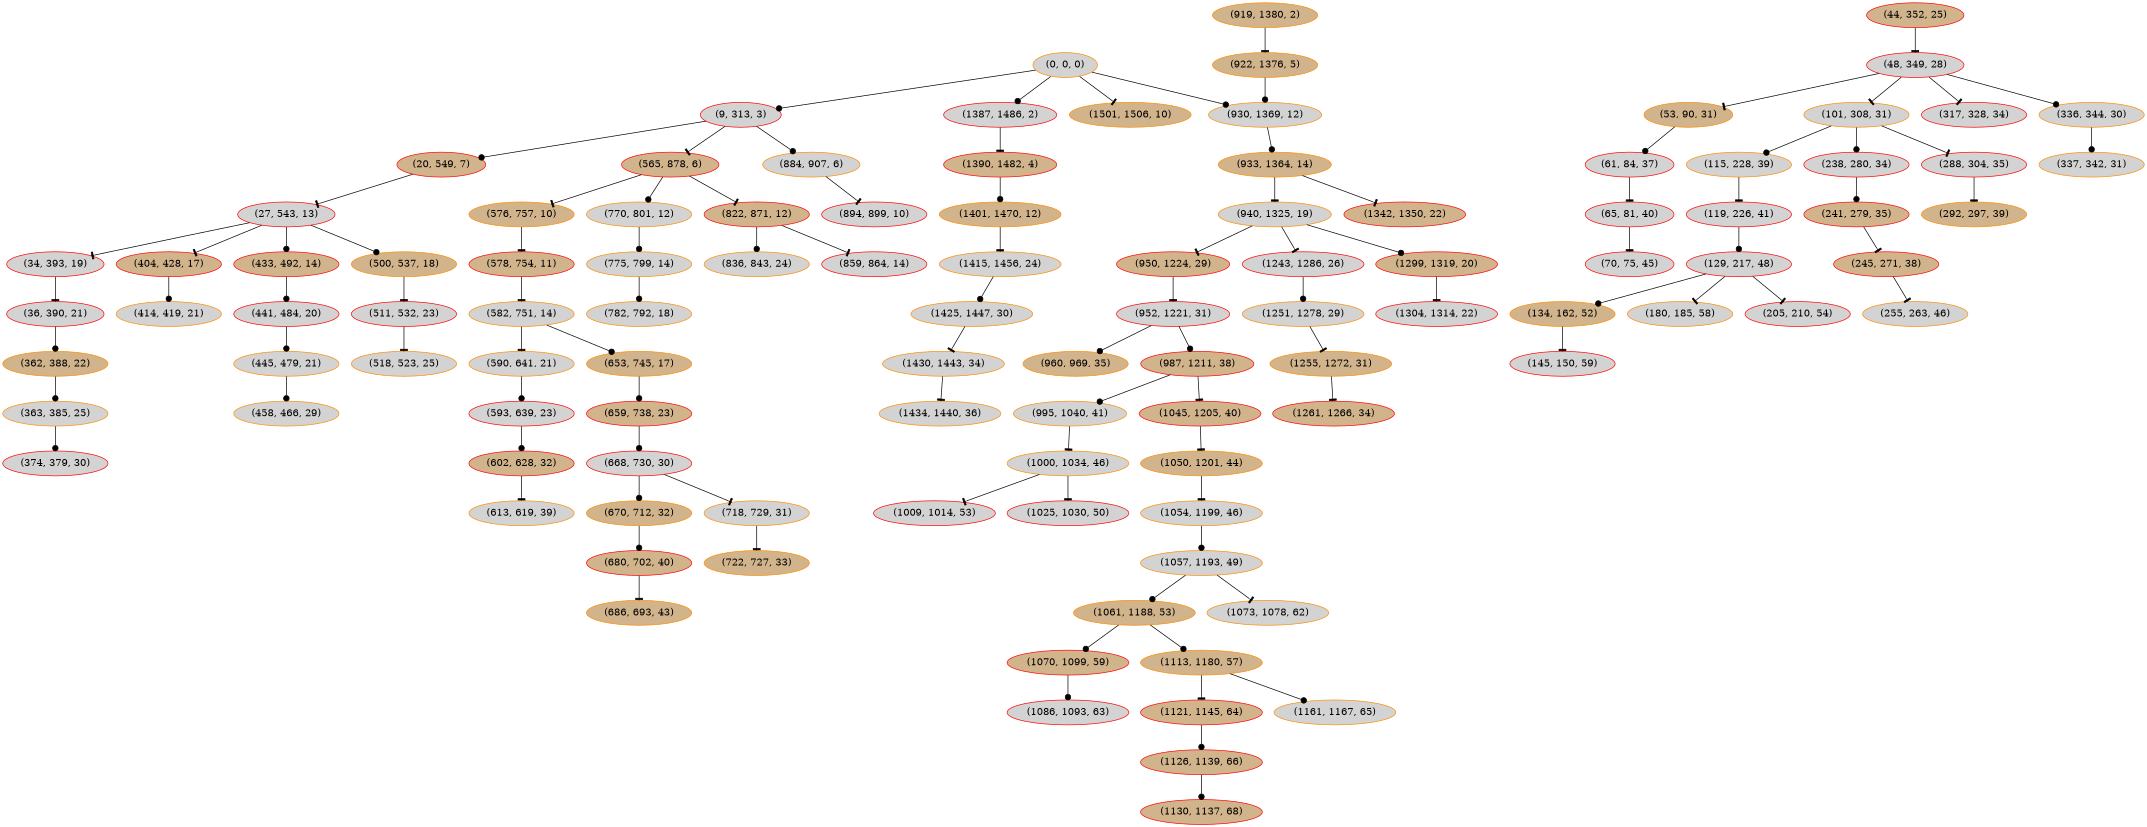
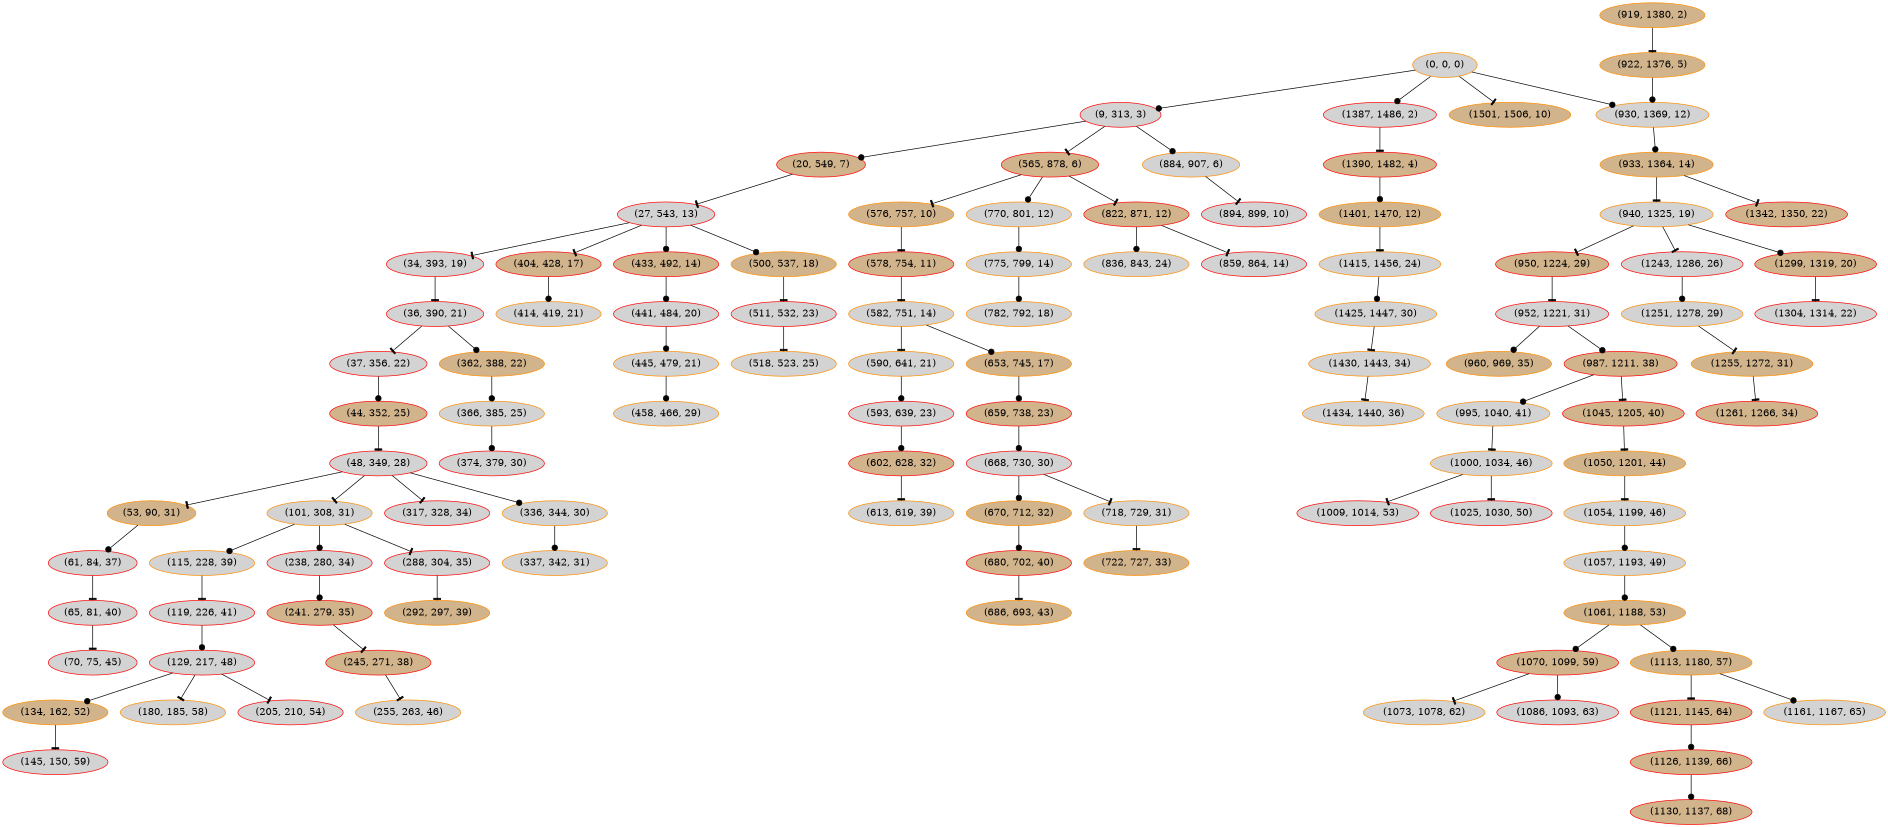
none -> (378, 364)
(55, 414) -> (492, 414)
(1233, 587) -> (1493, 687)
